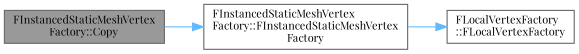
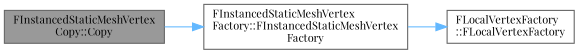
(84, 27) -> (84, 27)
